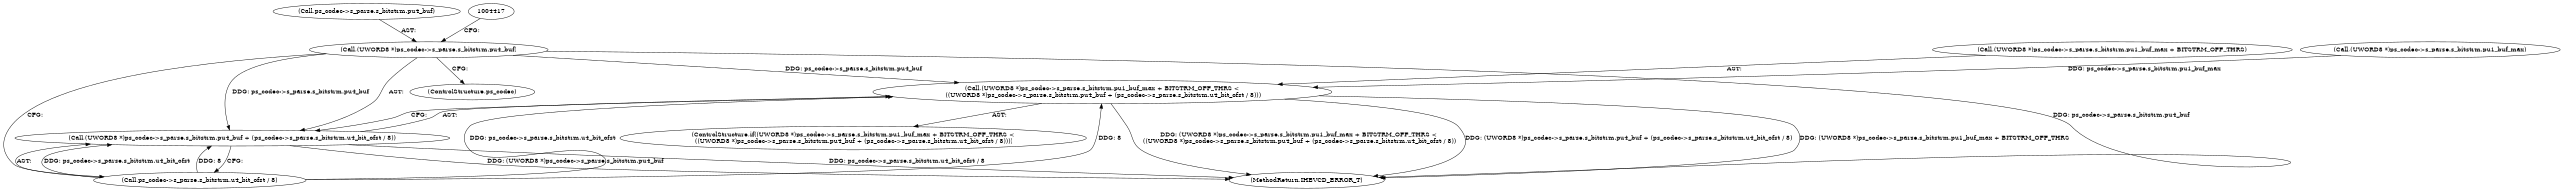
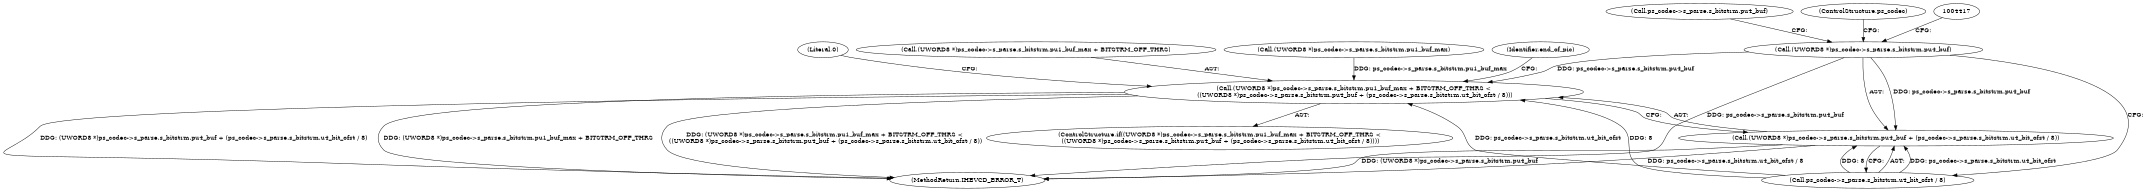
(410, 31) -> (1801, 31)
none -> (823, 50)
none -> (1541, 50)
(449, 69) -> (1863, 28)
